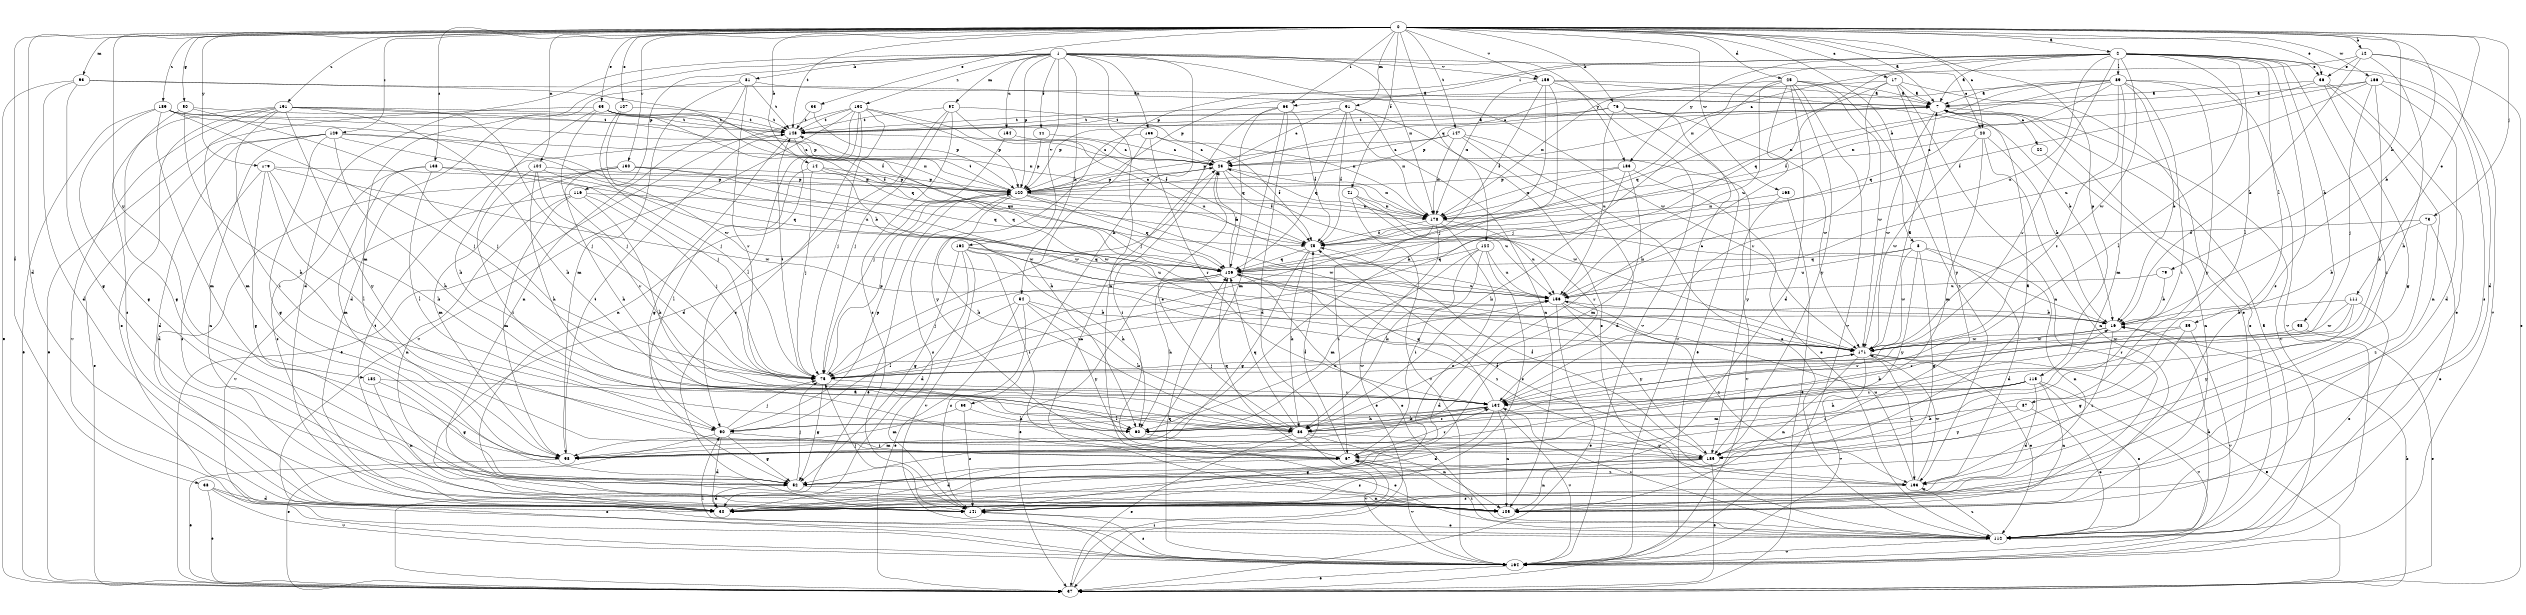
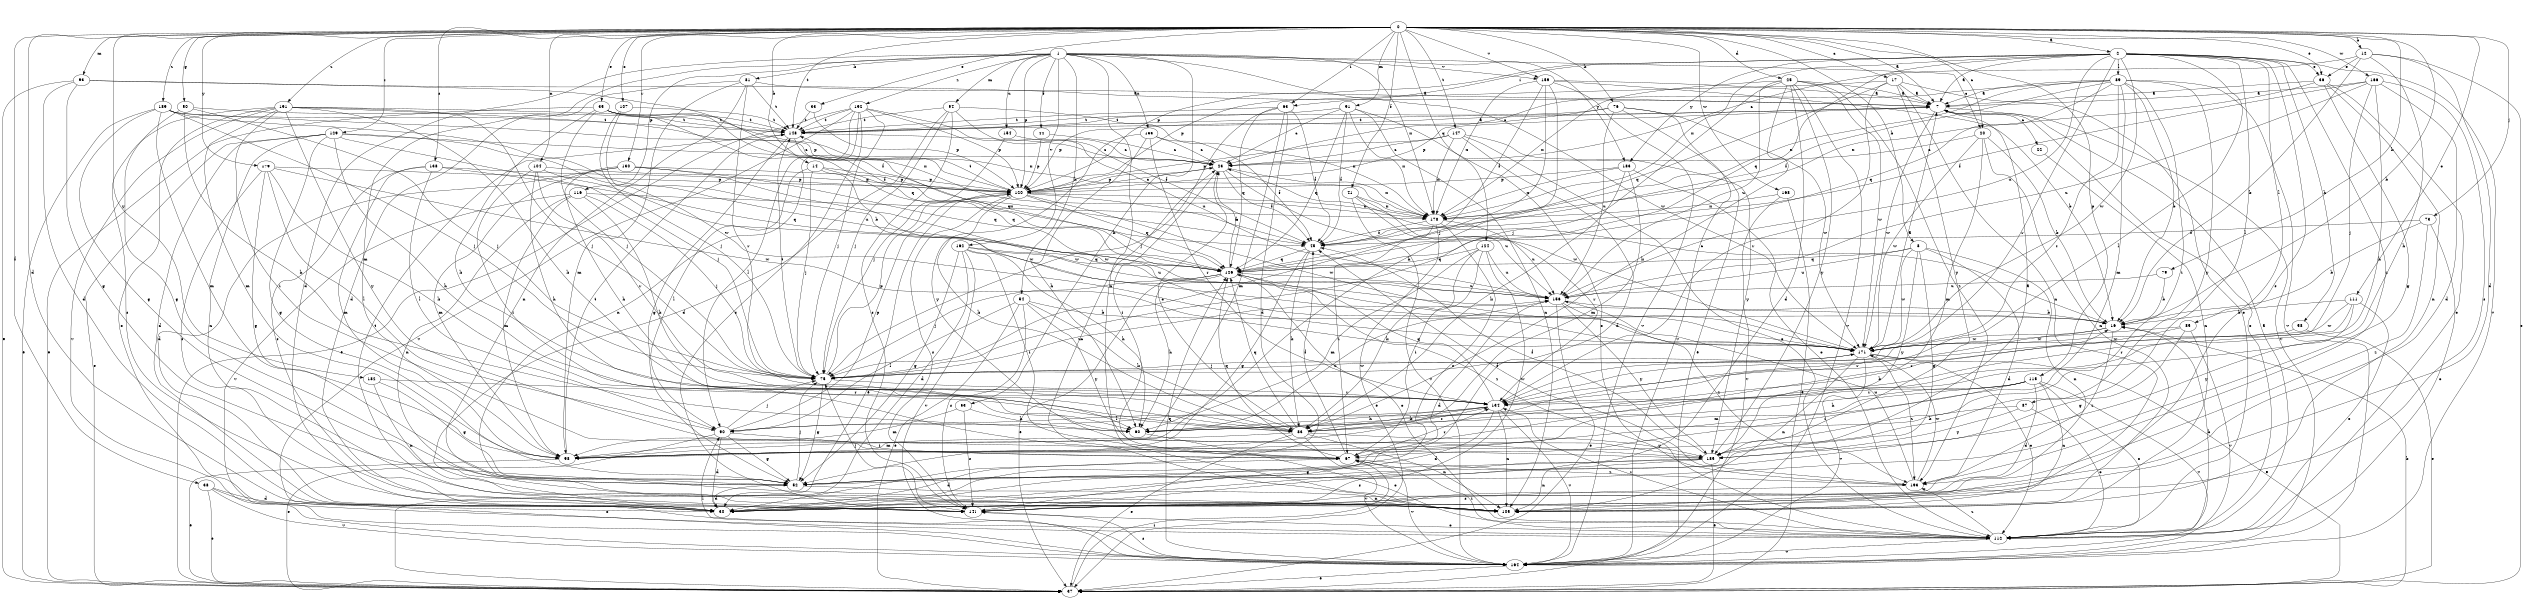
(1523, 379) -> (1523, 379)
(856, 392) -> (856, 392)
